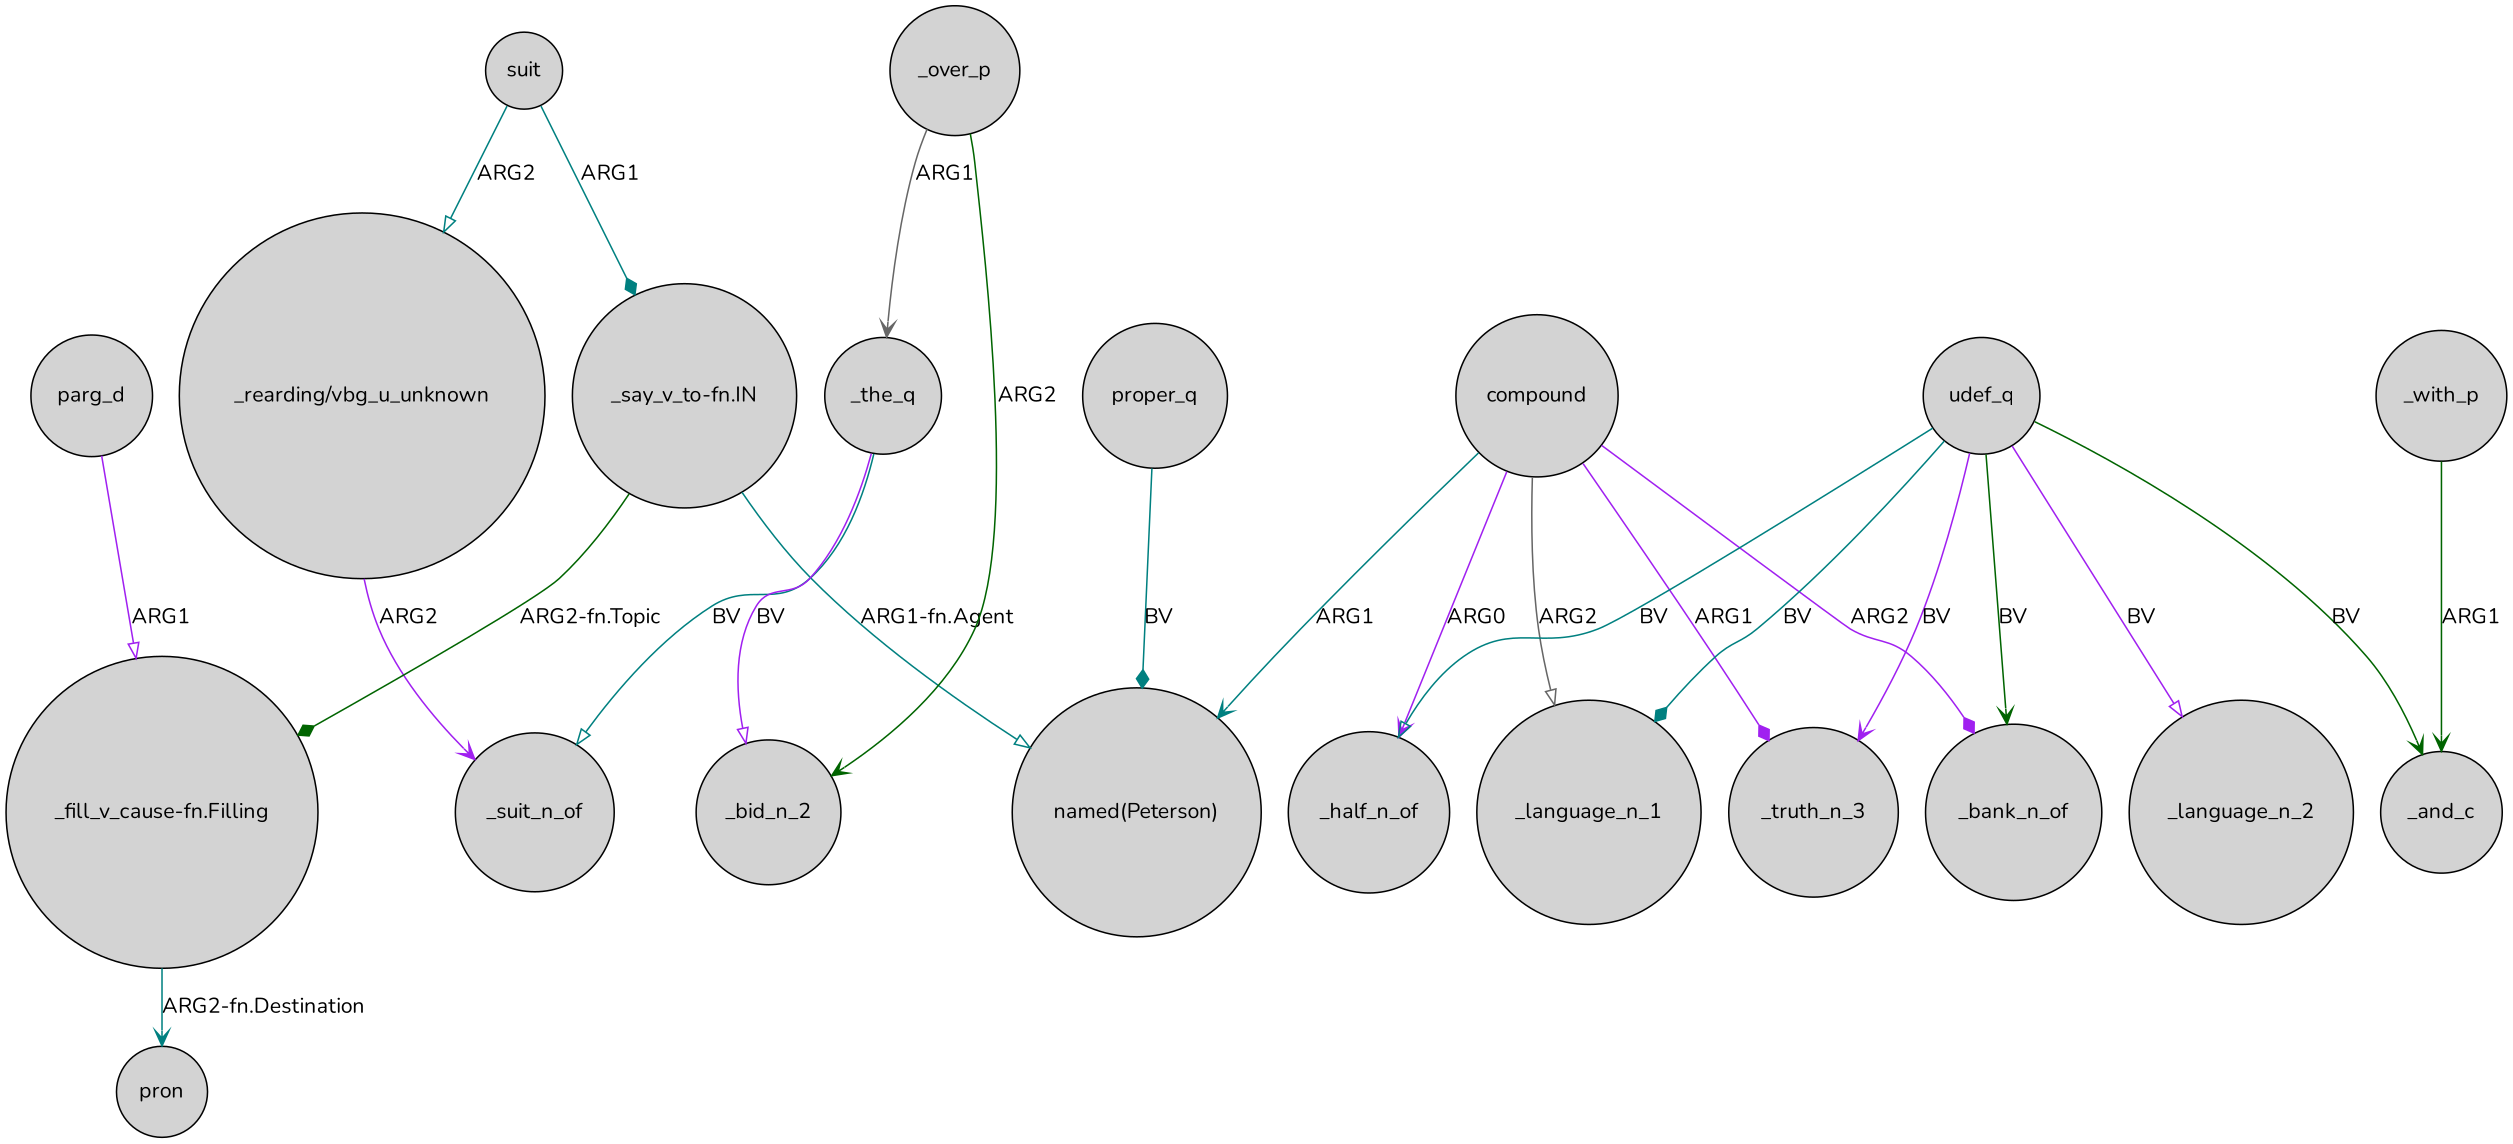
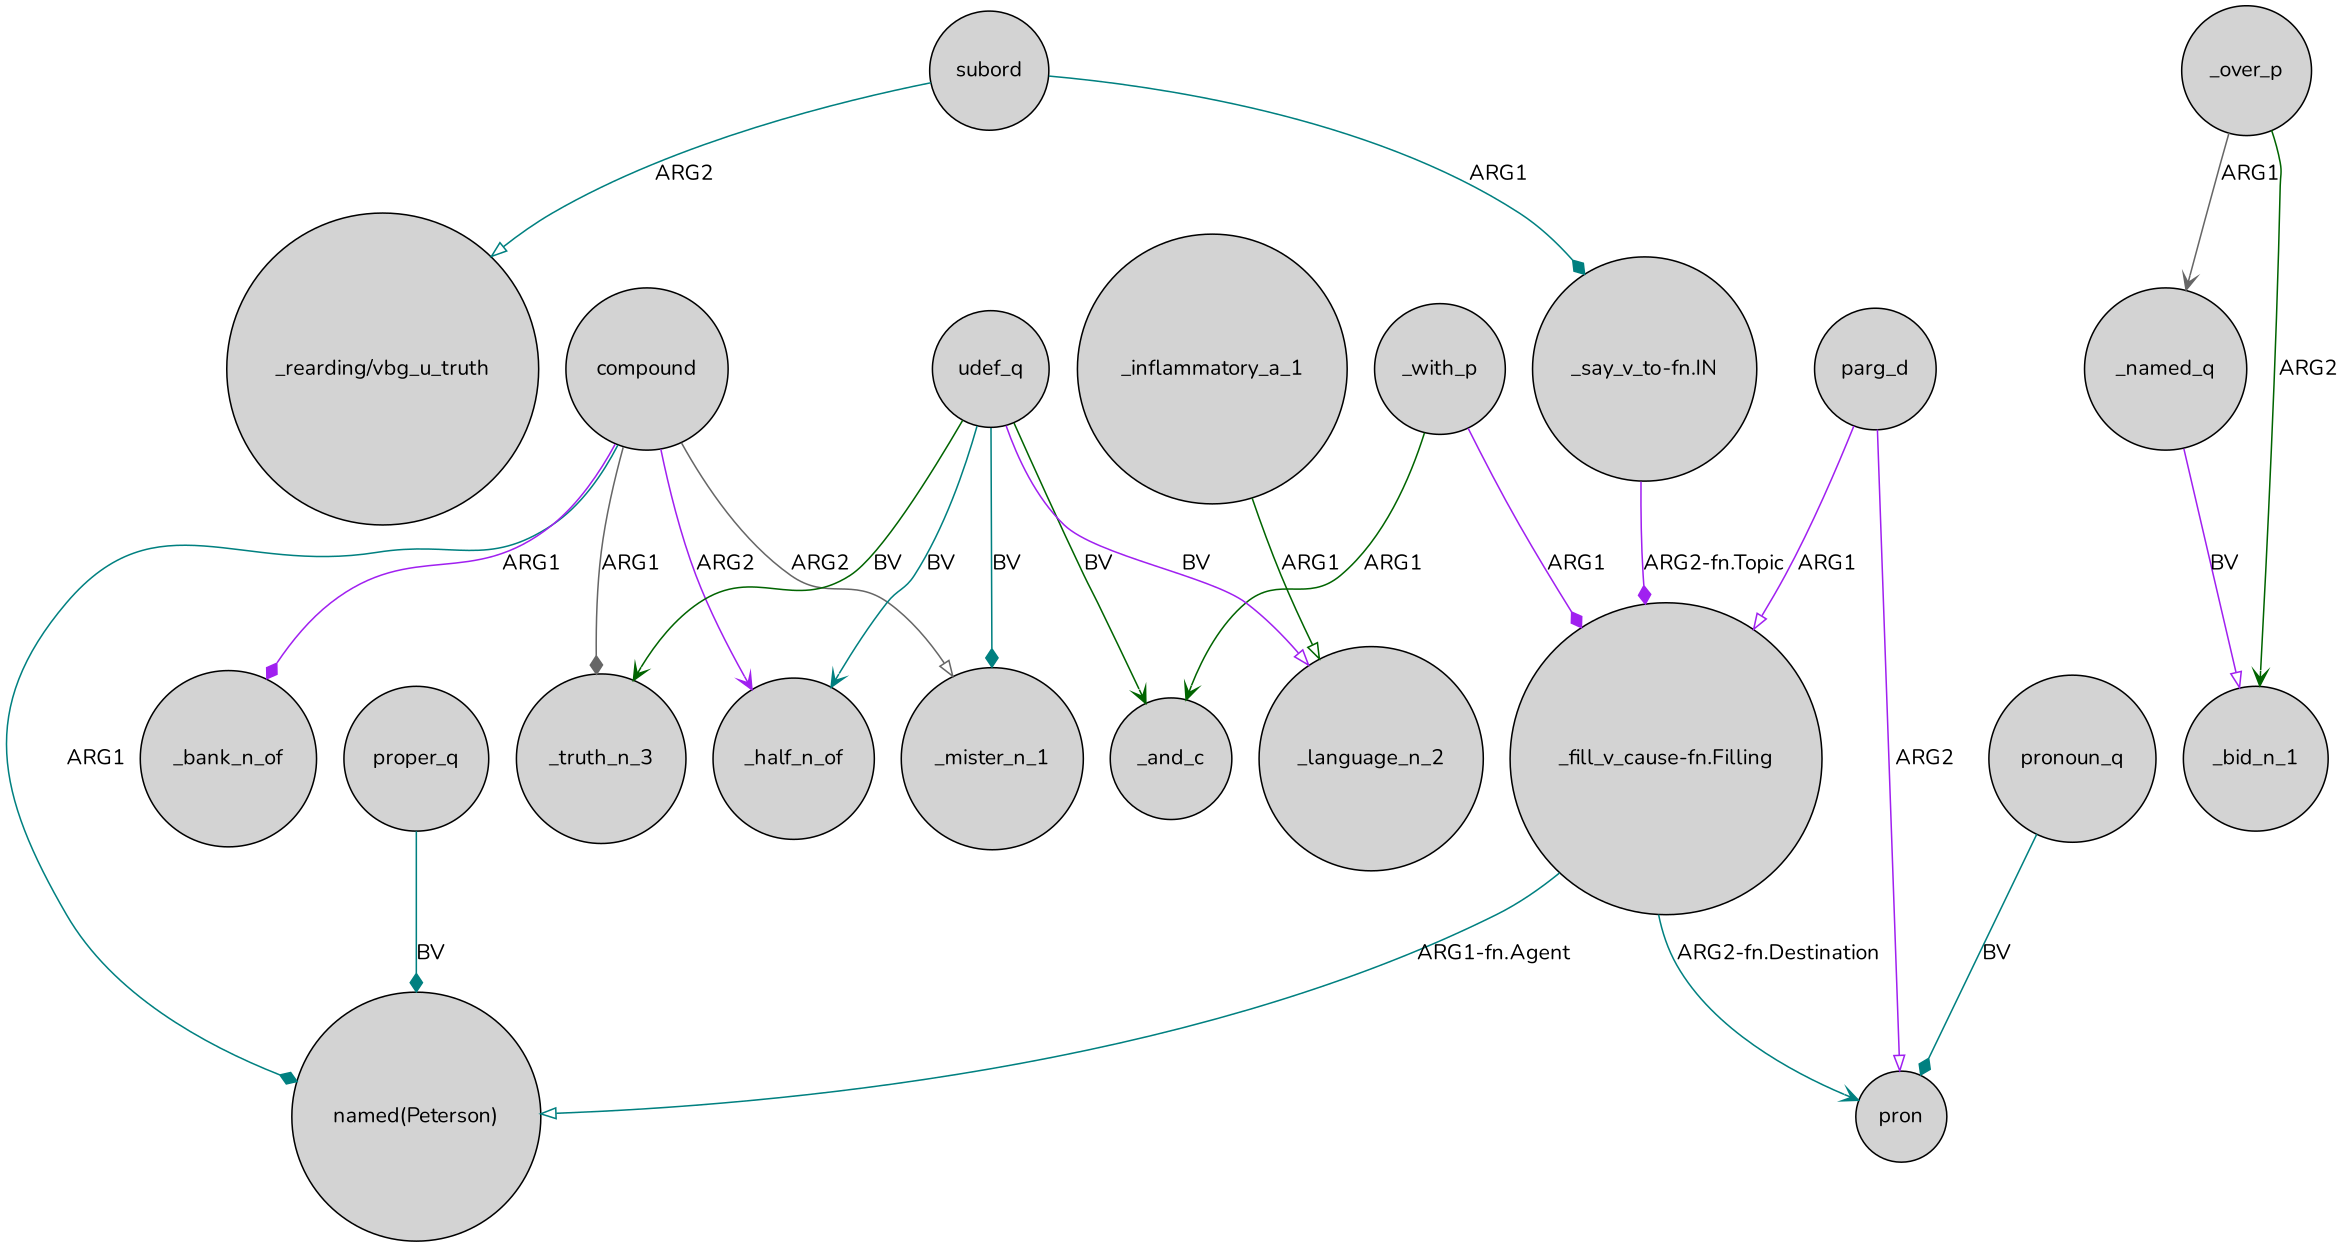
(524, 71) -> (989, 71)
none -> (1212, 369)
(362, 396) -> (383, 369)
(883, 396) -> (2166, 369)
none -> (1517, 521)
(1351, 578) -> (68, 602)
(1996, 581) -> none
(1682, 582) -> (924, 559)
(1929, 595) -> (846, 577)
(1676, 600) -> (601, 550)
(1477, 617) -> (726, 564)
(1880, 617) -> (532, 564)
(486, 627) -> (1641, 534)
(867, 629) -> (1074, 1052)
none -> (1888, 742)
none -> (2072, 759)
(535, 812) -> none
(769, 812) -> (2256, 759)
(1589, 812) -> (992, 759)
